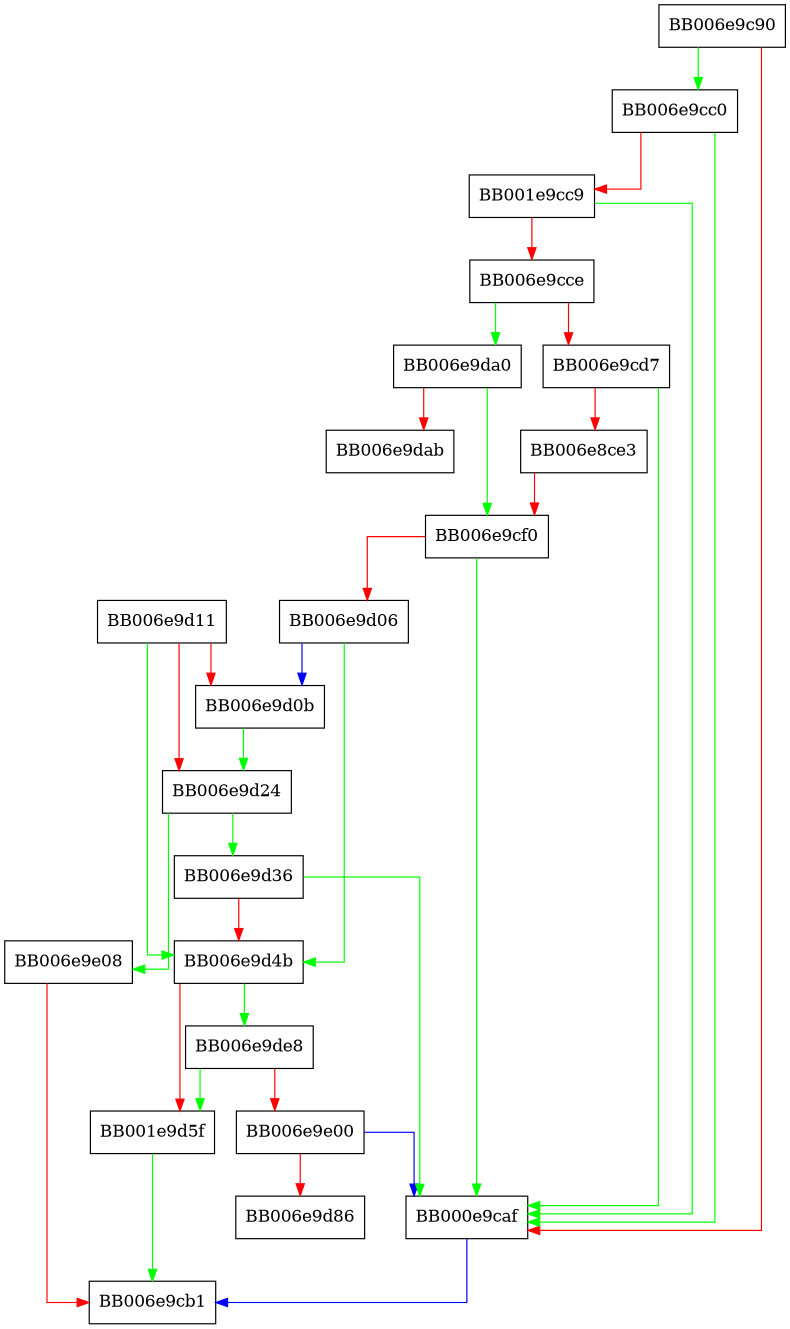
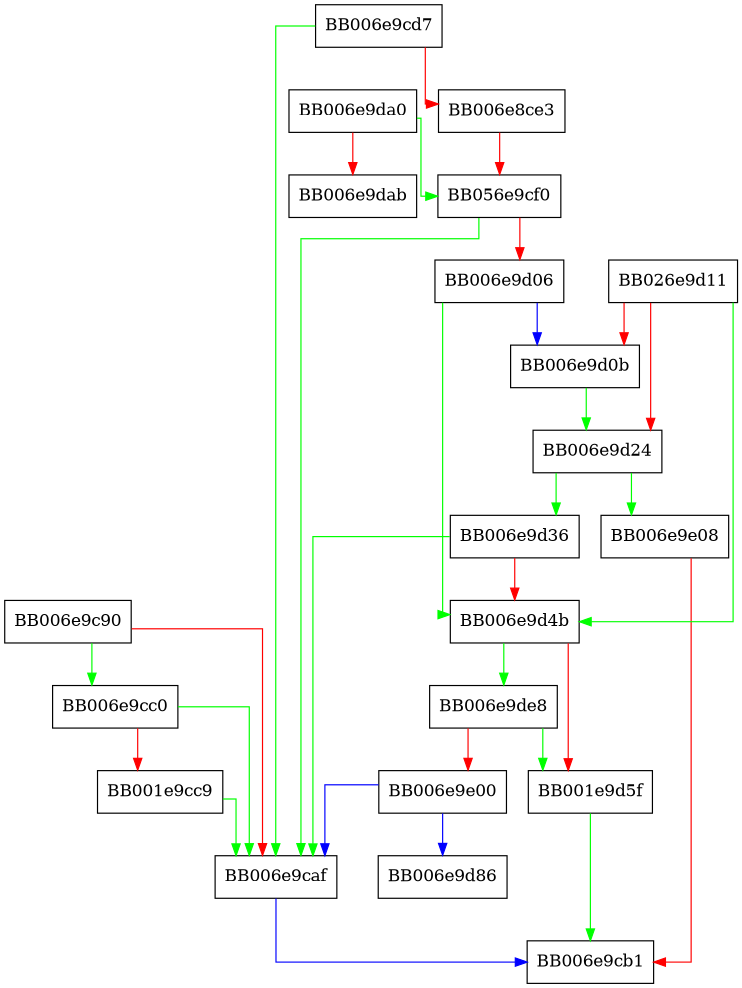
(532, 281) -> none
(487, 537) -> (499, 196)
(162, 622) -> (673, 281)
(300, 1169) -> (443, 828)
(467, 1217) -> (276, 877)
